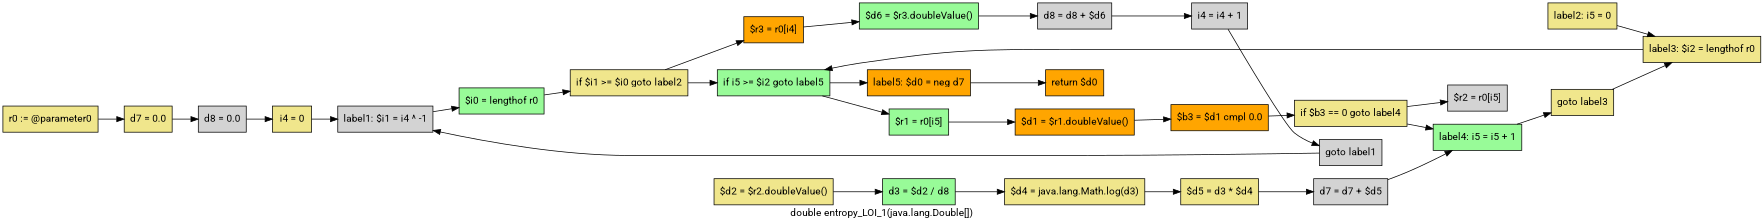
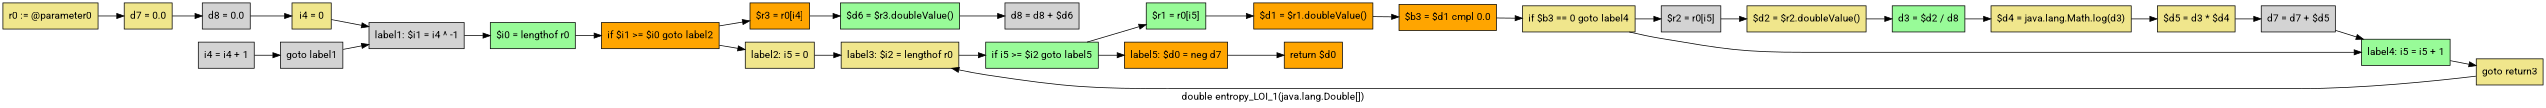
(1148, 16) -> none
none -> (1730, 19)
(629, 83) -> (660, 36)
(699, 83) -> (729, 47)
(1582, 102) -> (2510, 72)
